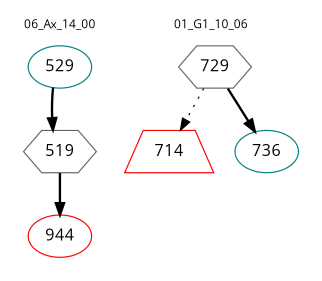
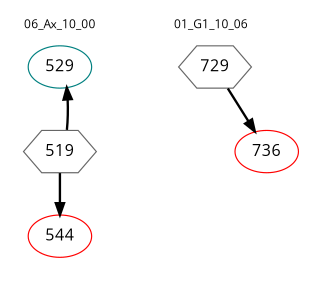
(60, 25) -> (60, 25)
(52, 103) -> (68, 115)
(169, 152) -> none
(267, 152) -> (267, 152)
(60, 236) -> (60, 236)
